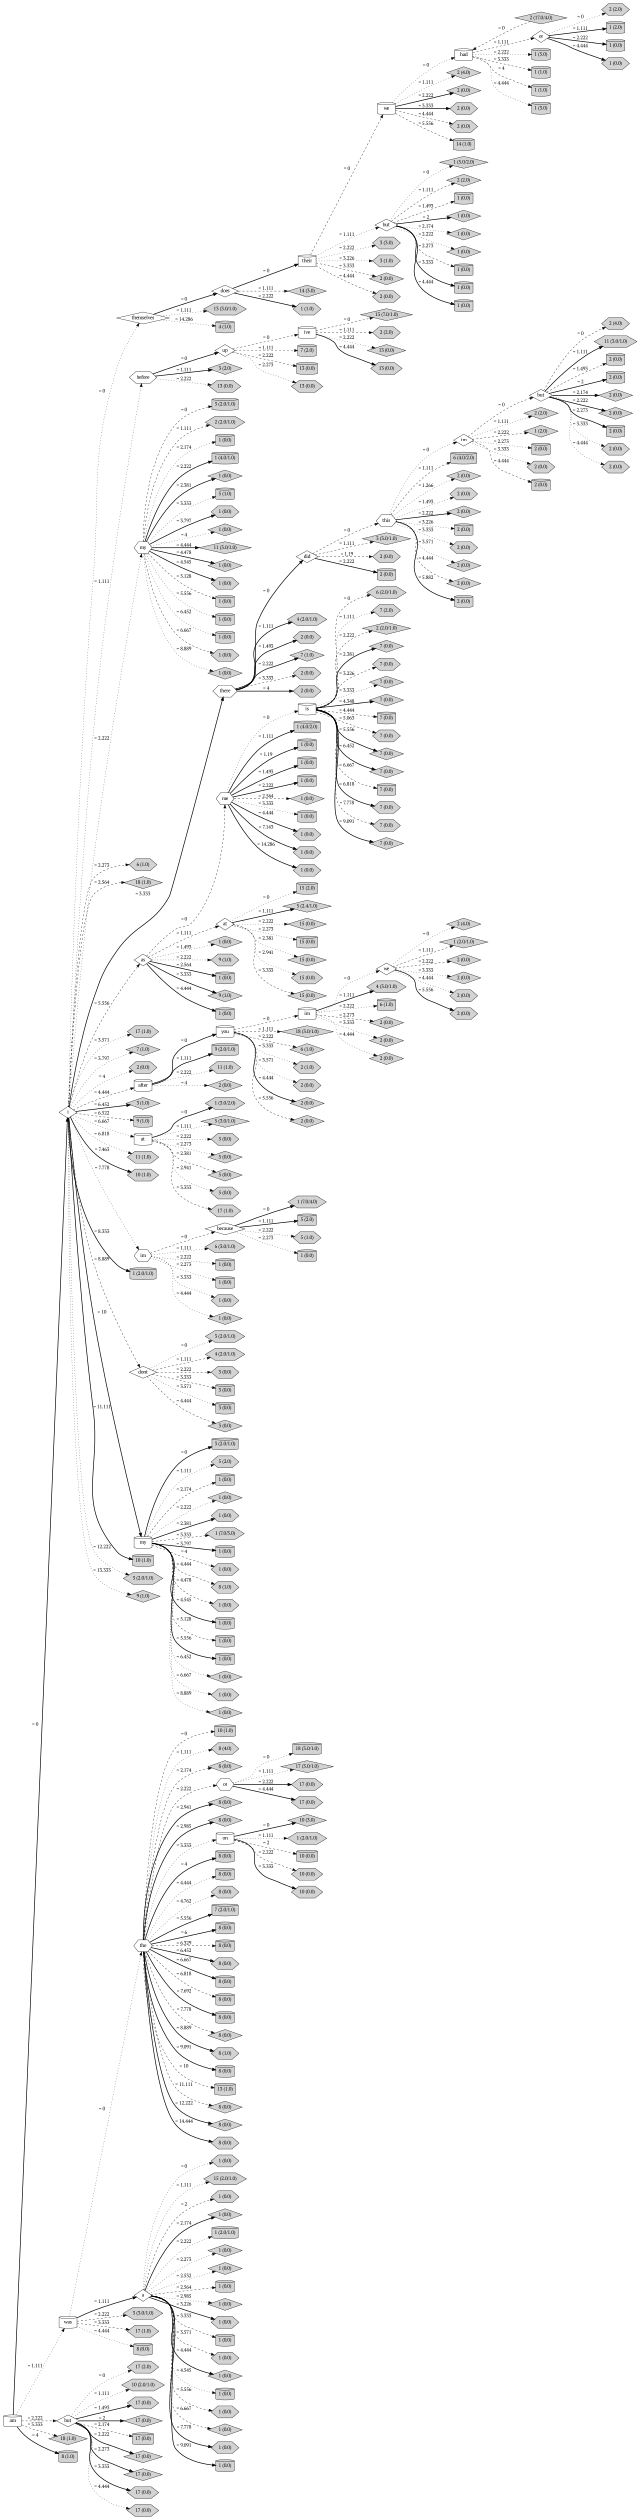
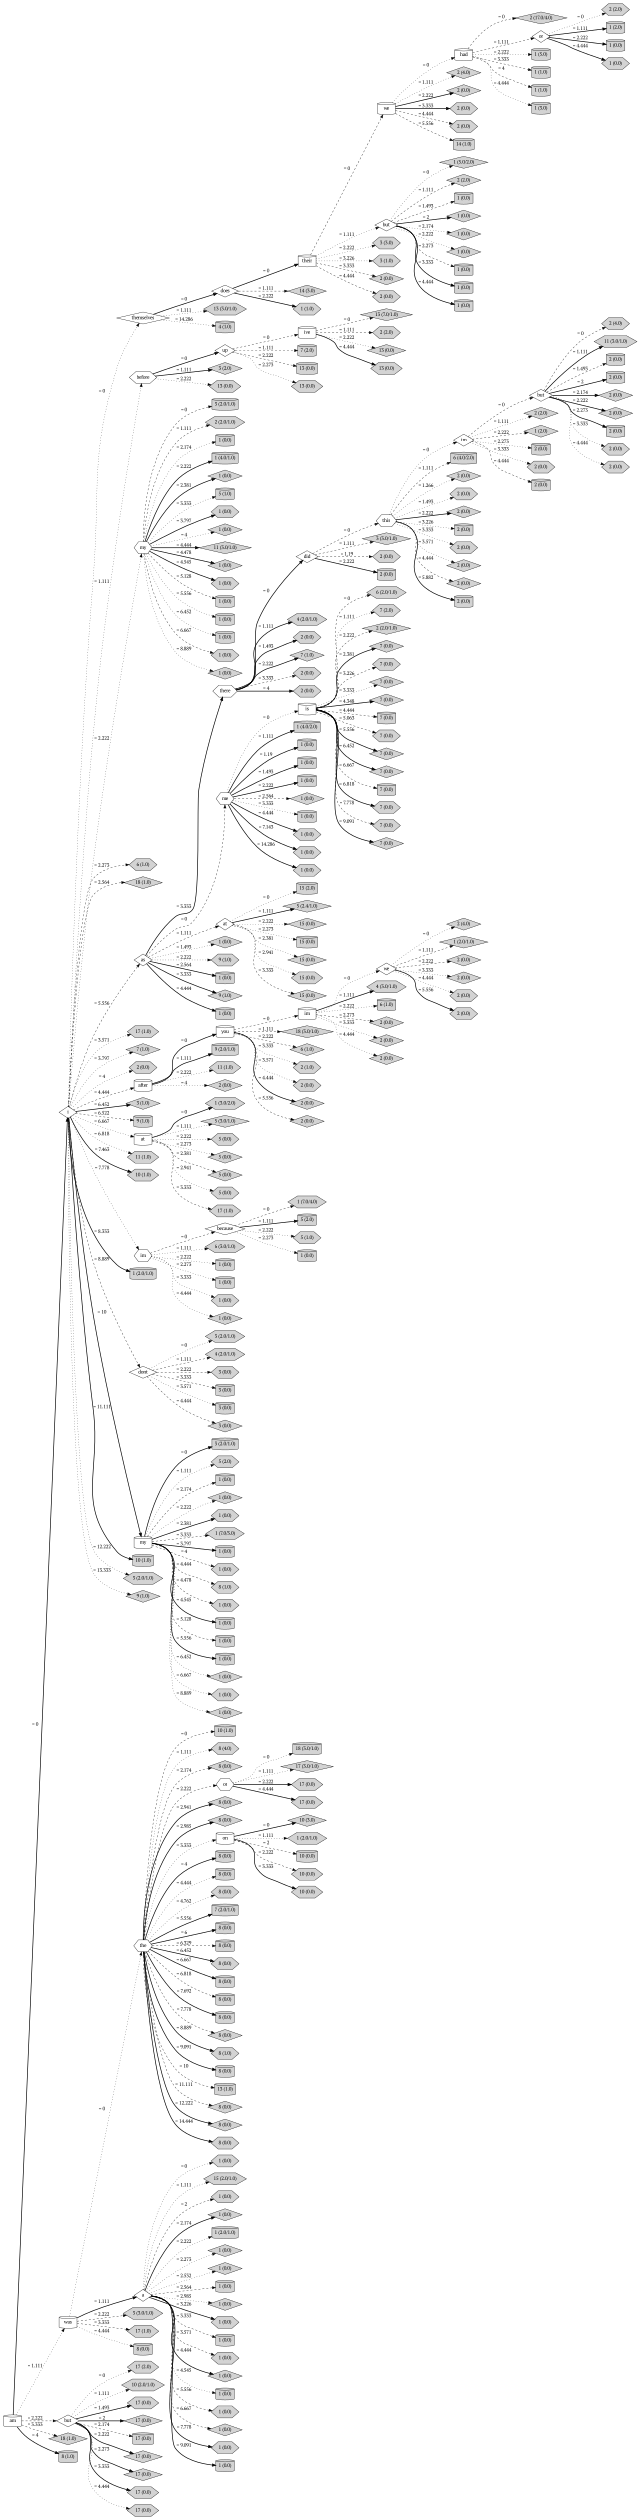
(503, 34) -> (487, 29)
(158, 912) -> (198, 838)
(263, 1216) -> (263, 1216)
